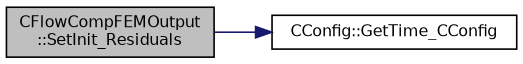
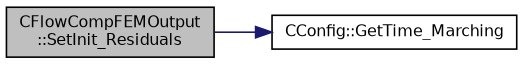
(394, 32) -> (394, 32)
